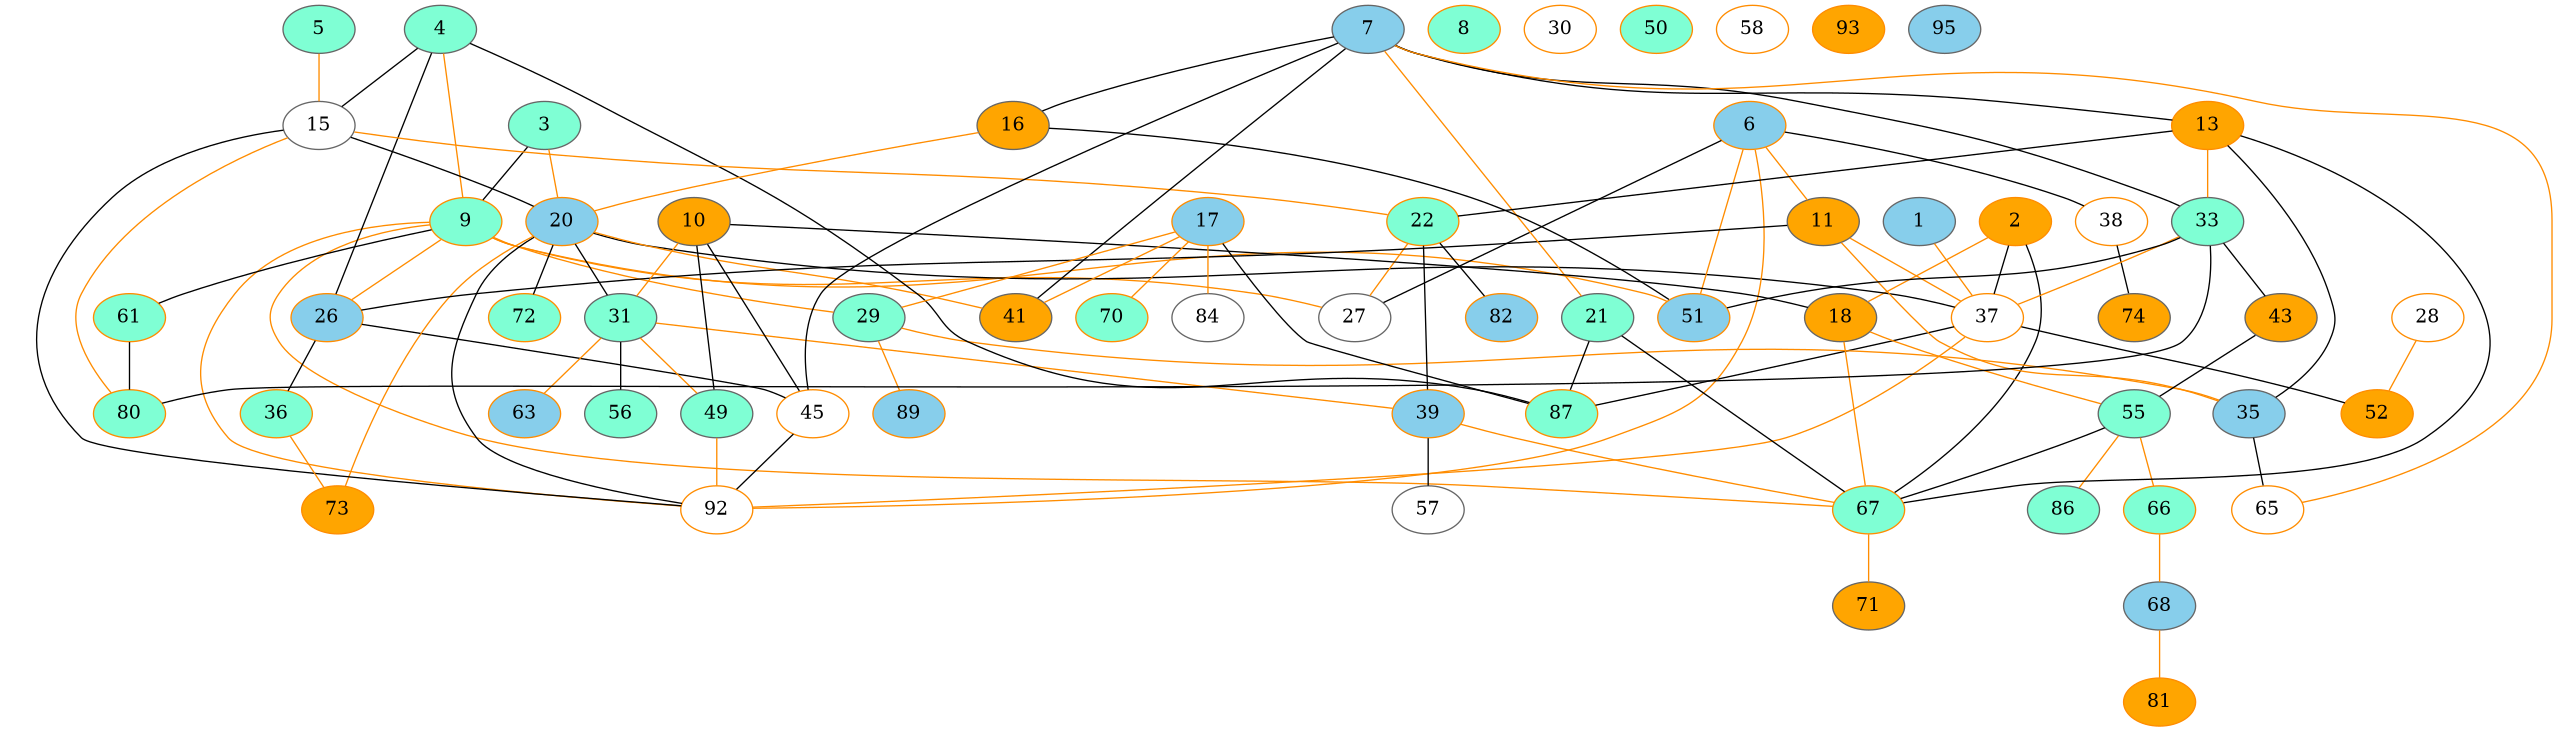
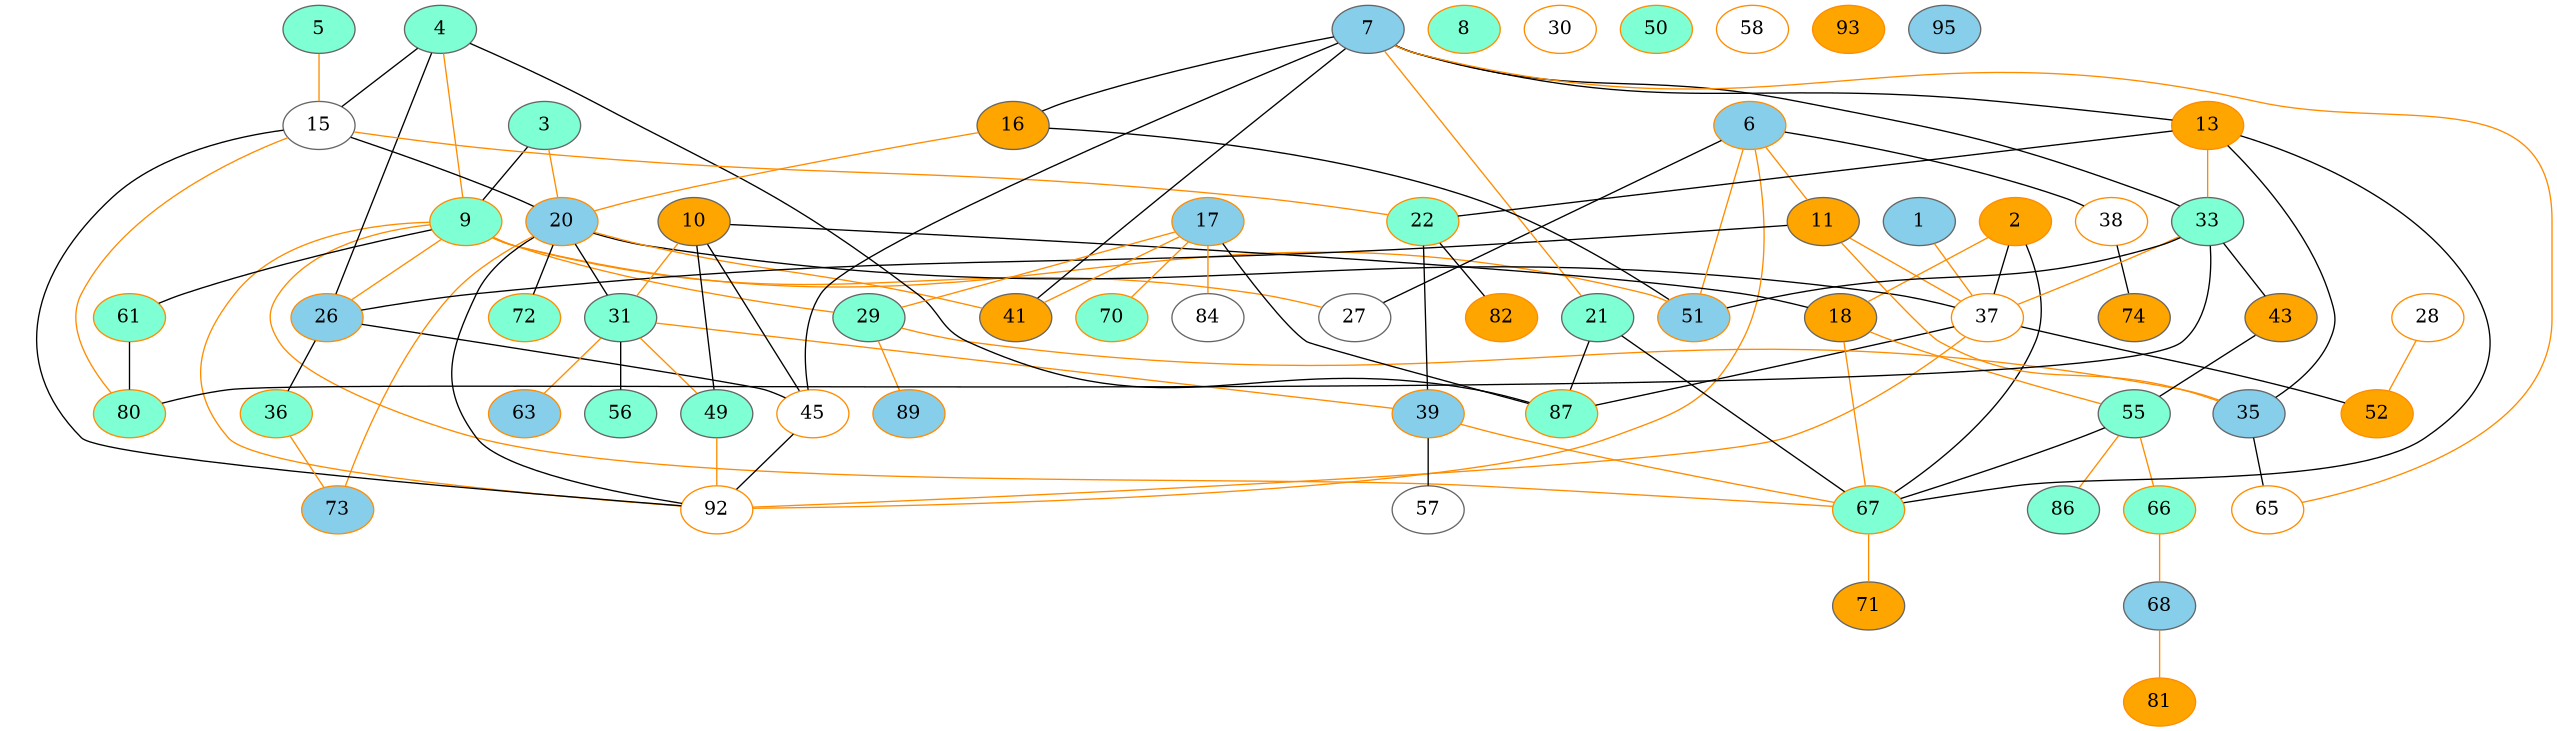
(1383, 277) -> none
(1502, 318) -> (1502, 318)
(338, 510) -> (338, 510)
